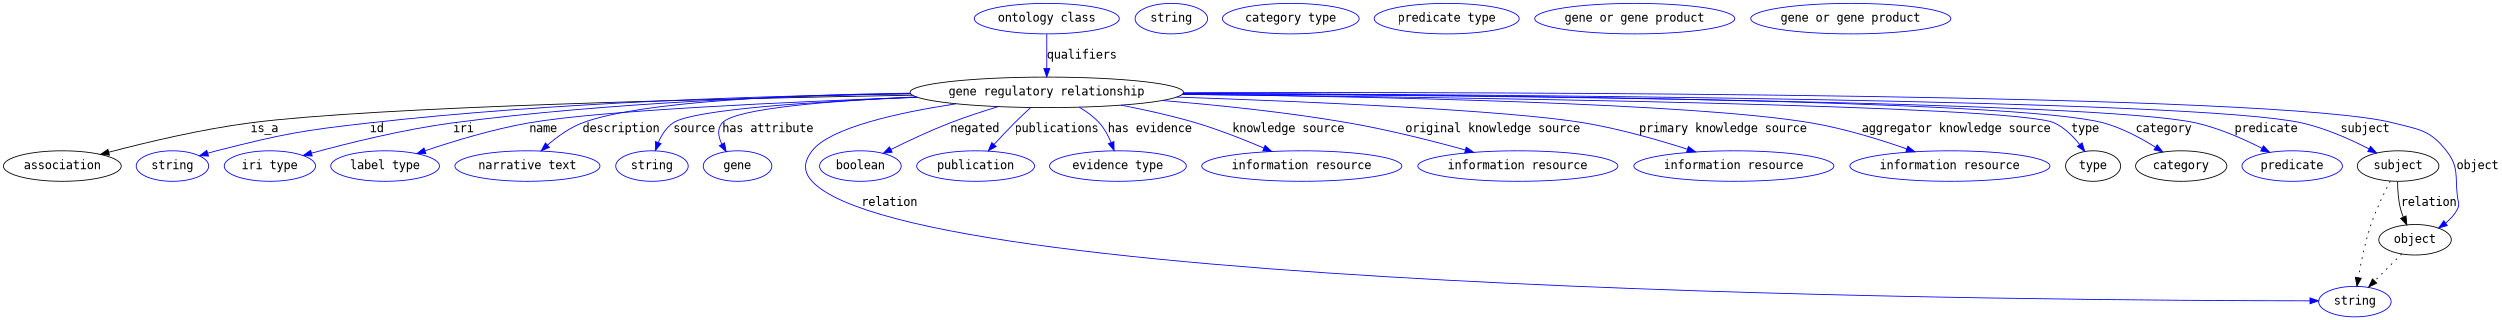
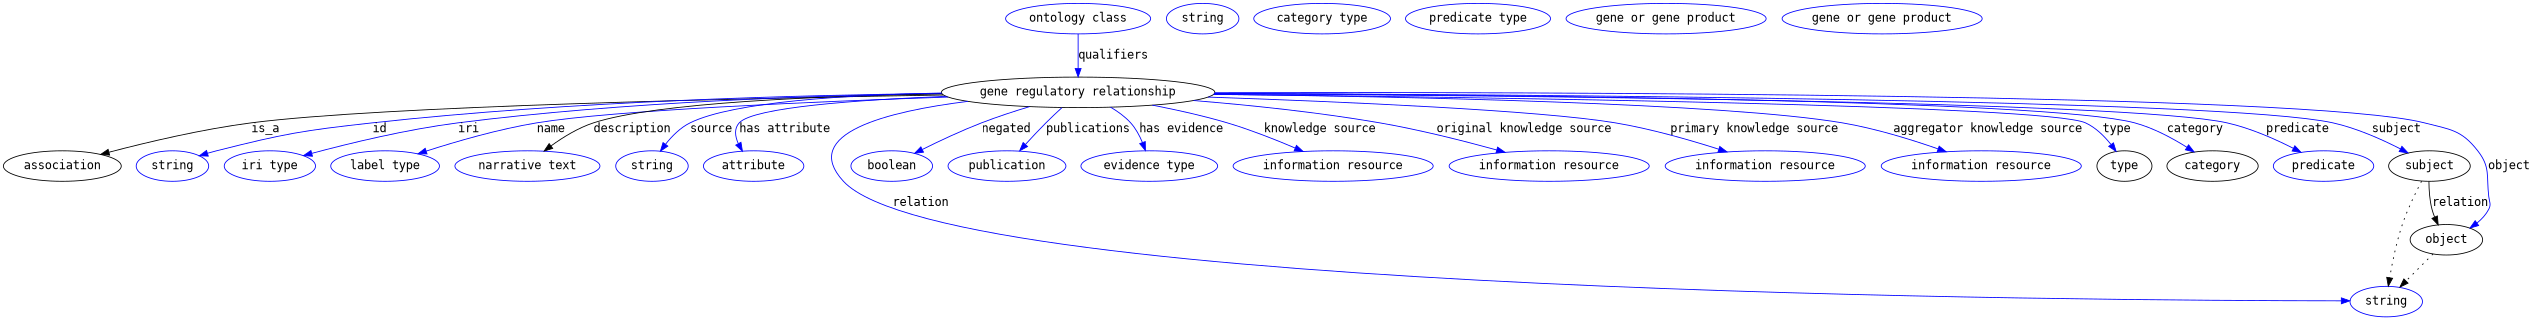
(724, 100) -> (743, 102)
(738, 166) -> (754, 166)
